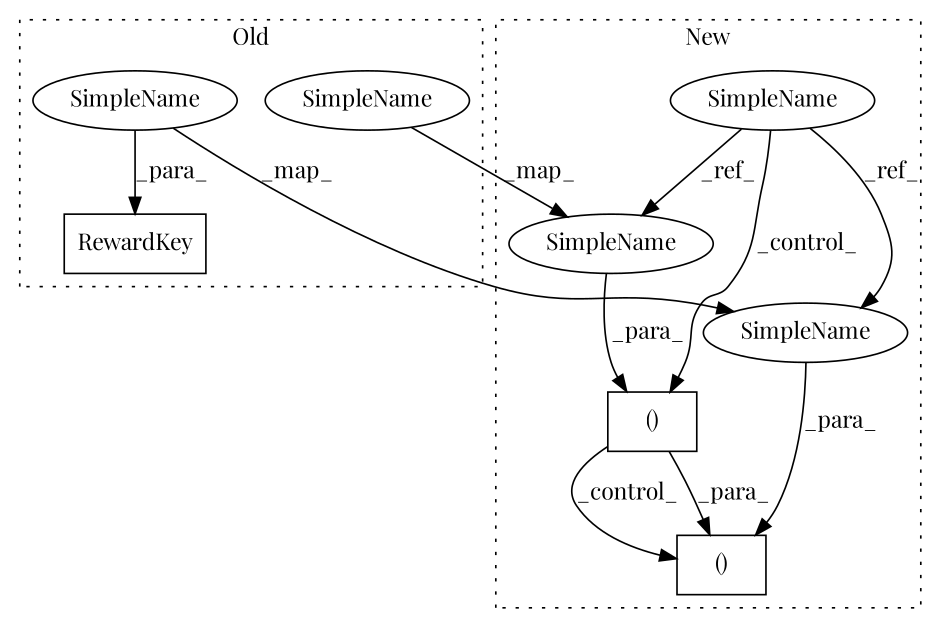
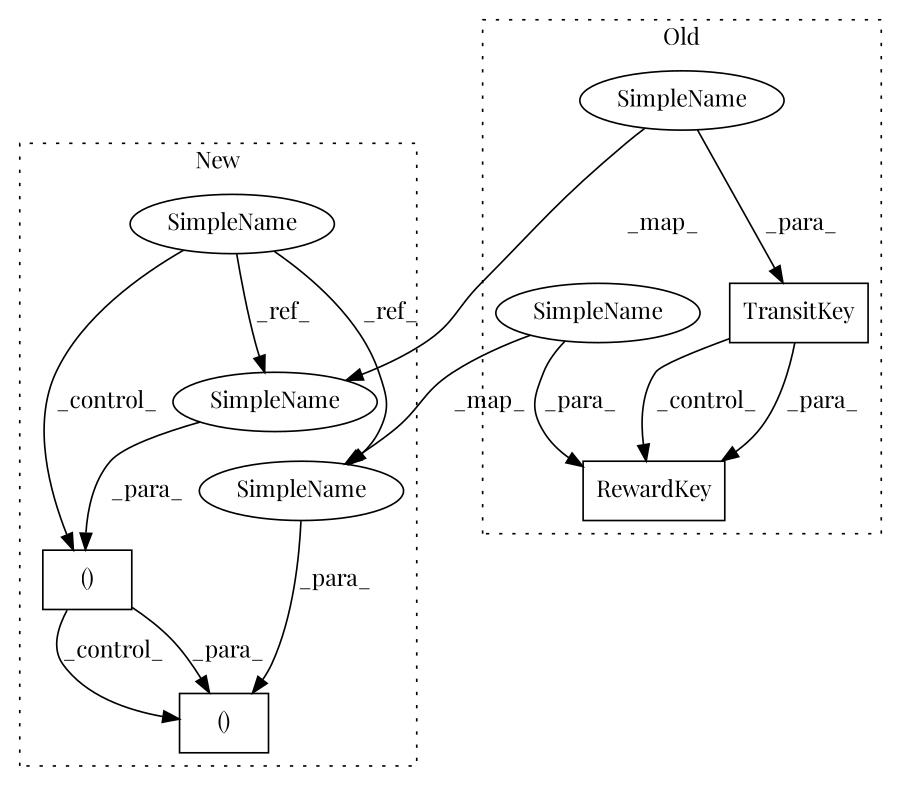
none -> (799, 313)
